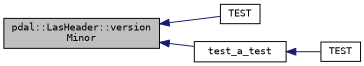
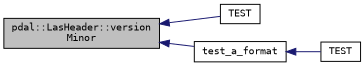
(240, 52) -> (240, 52)
